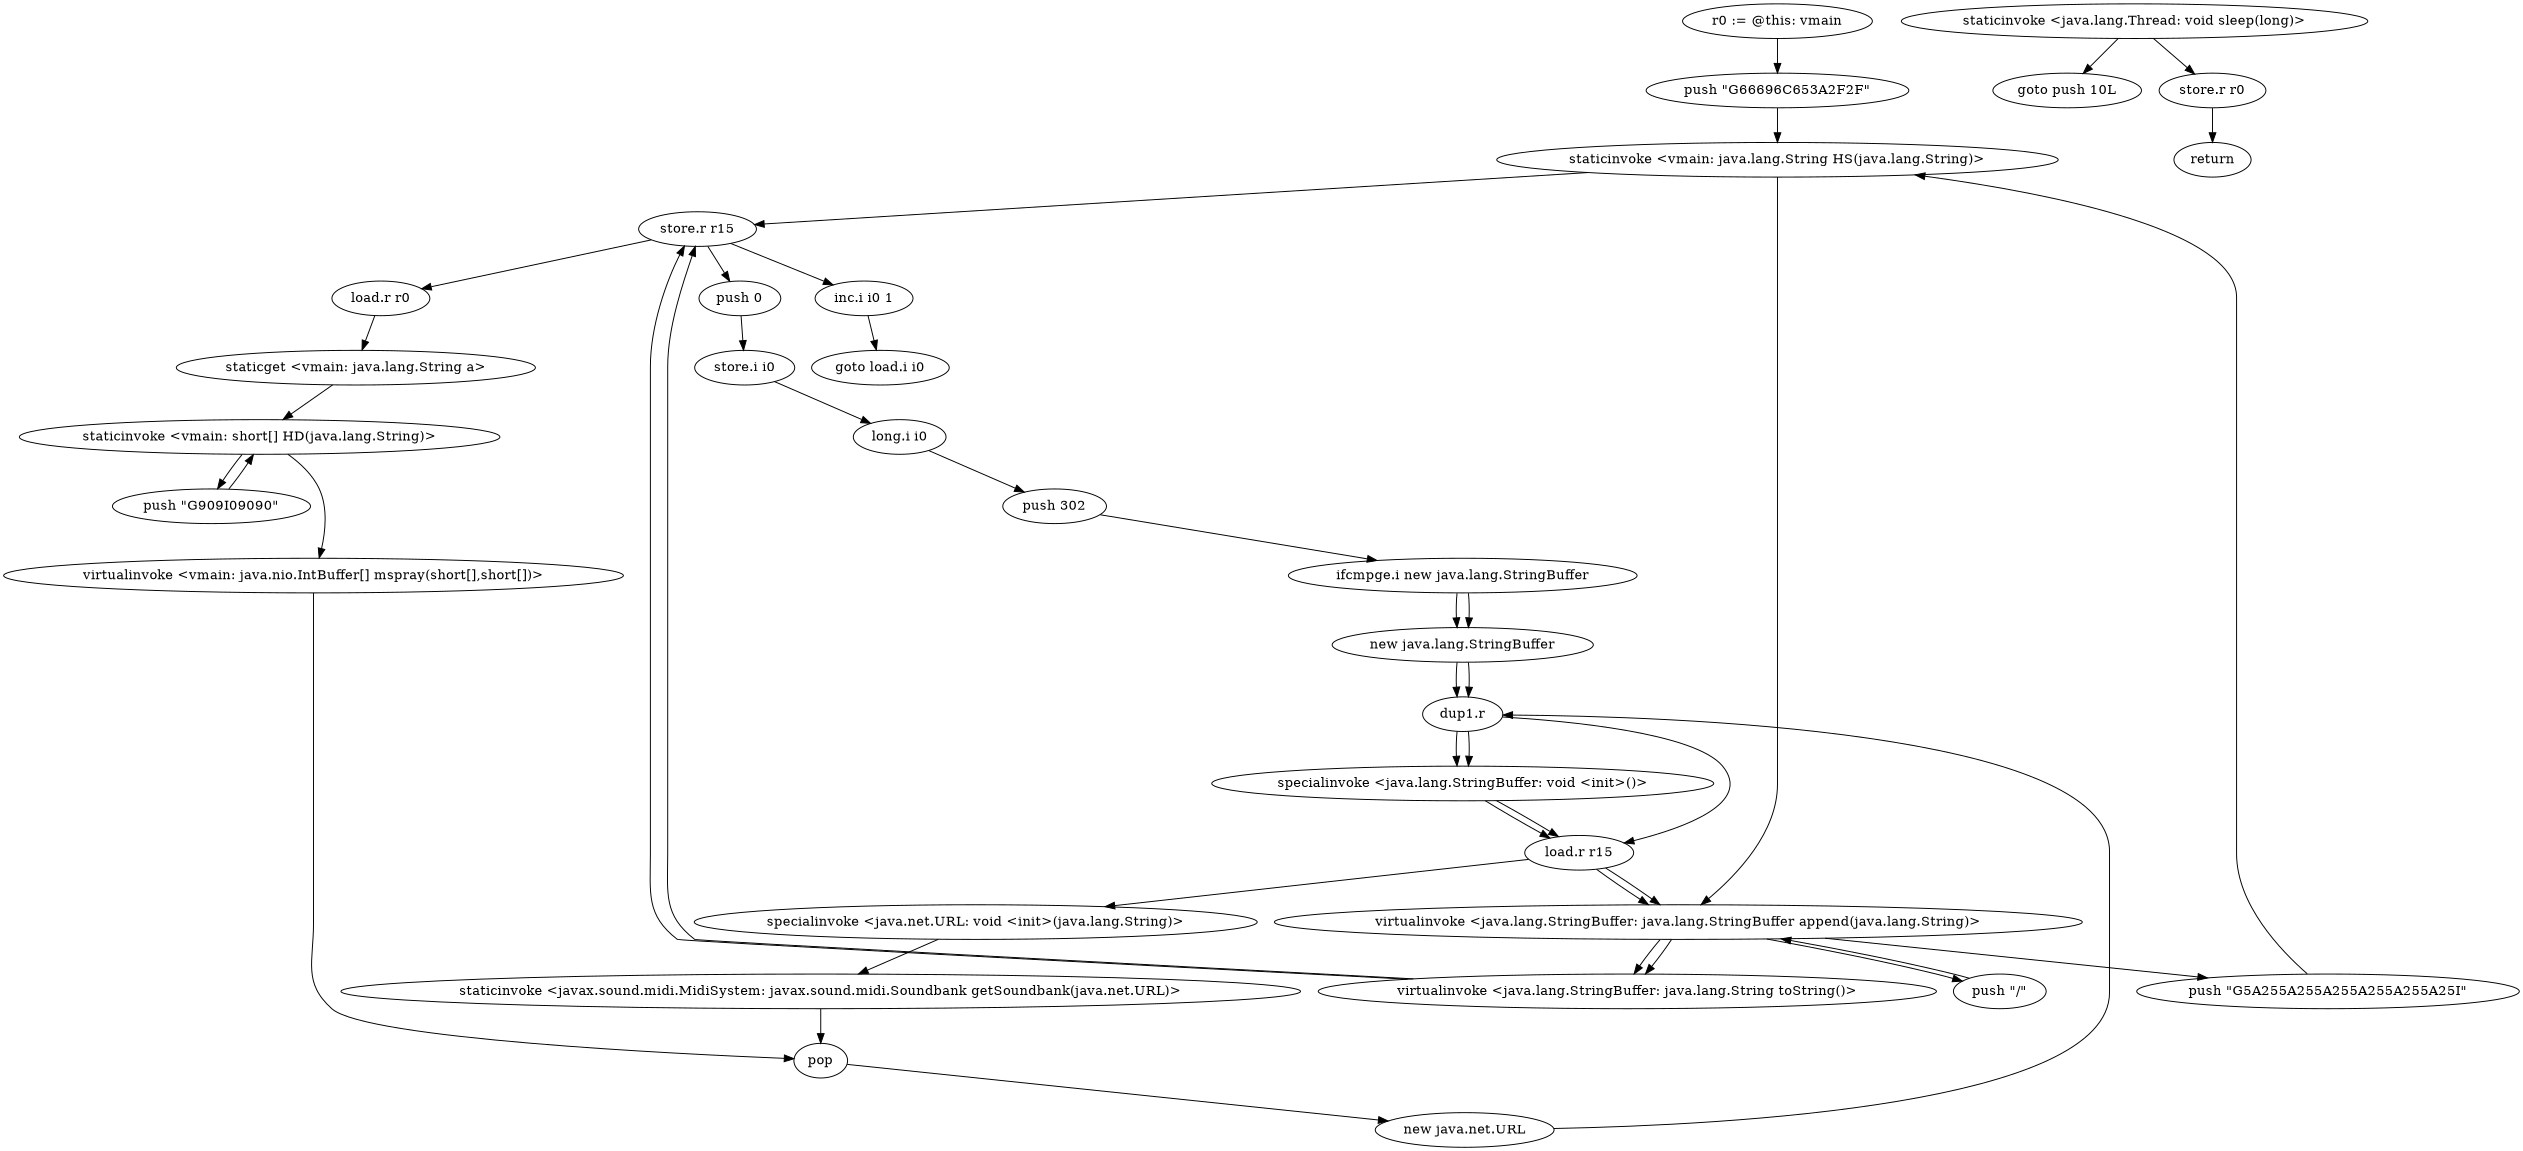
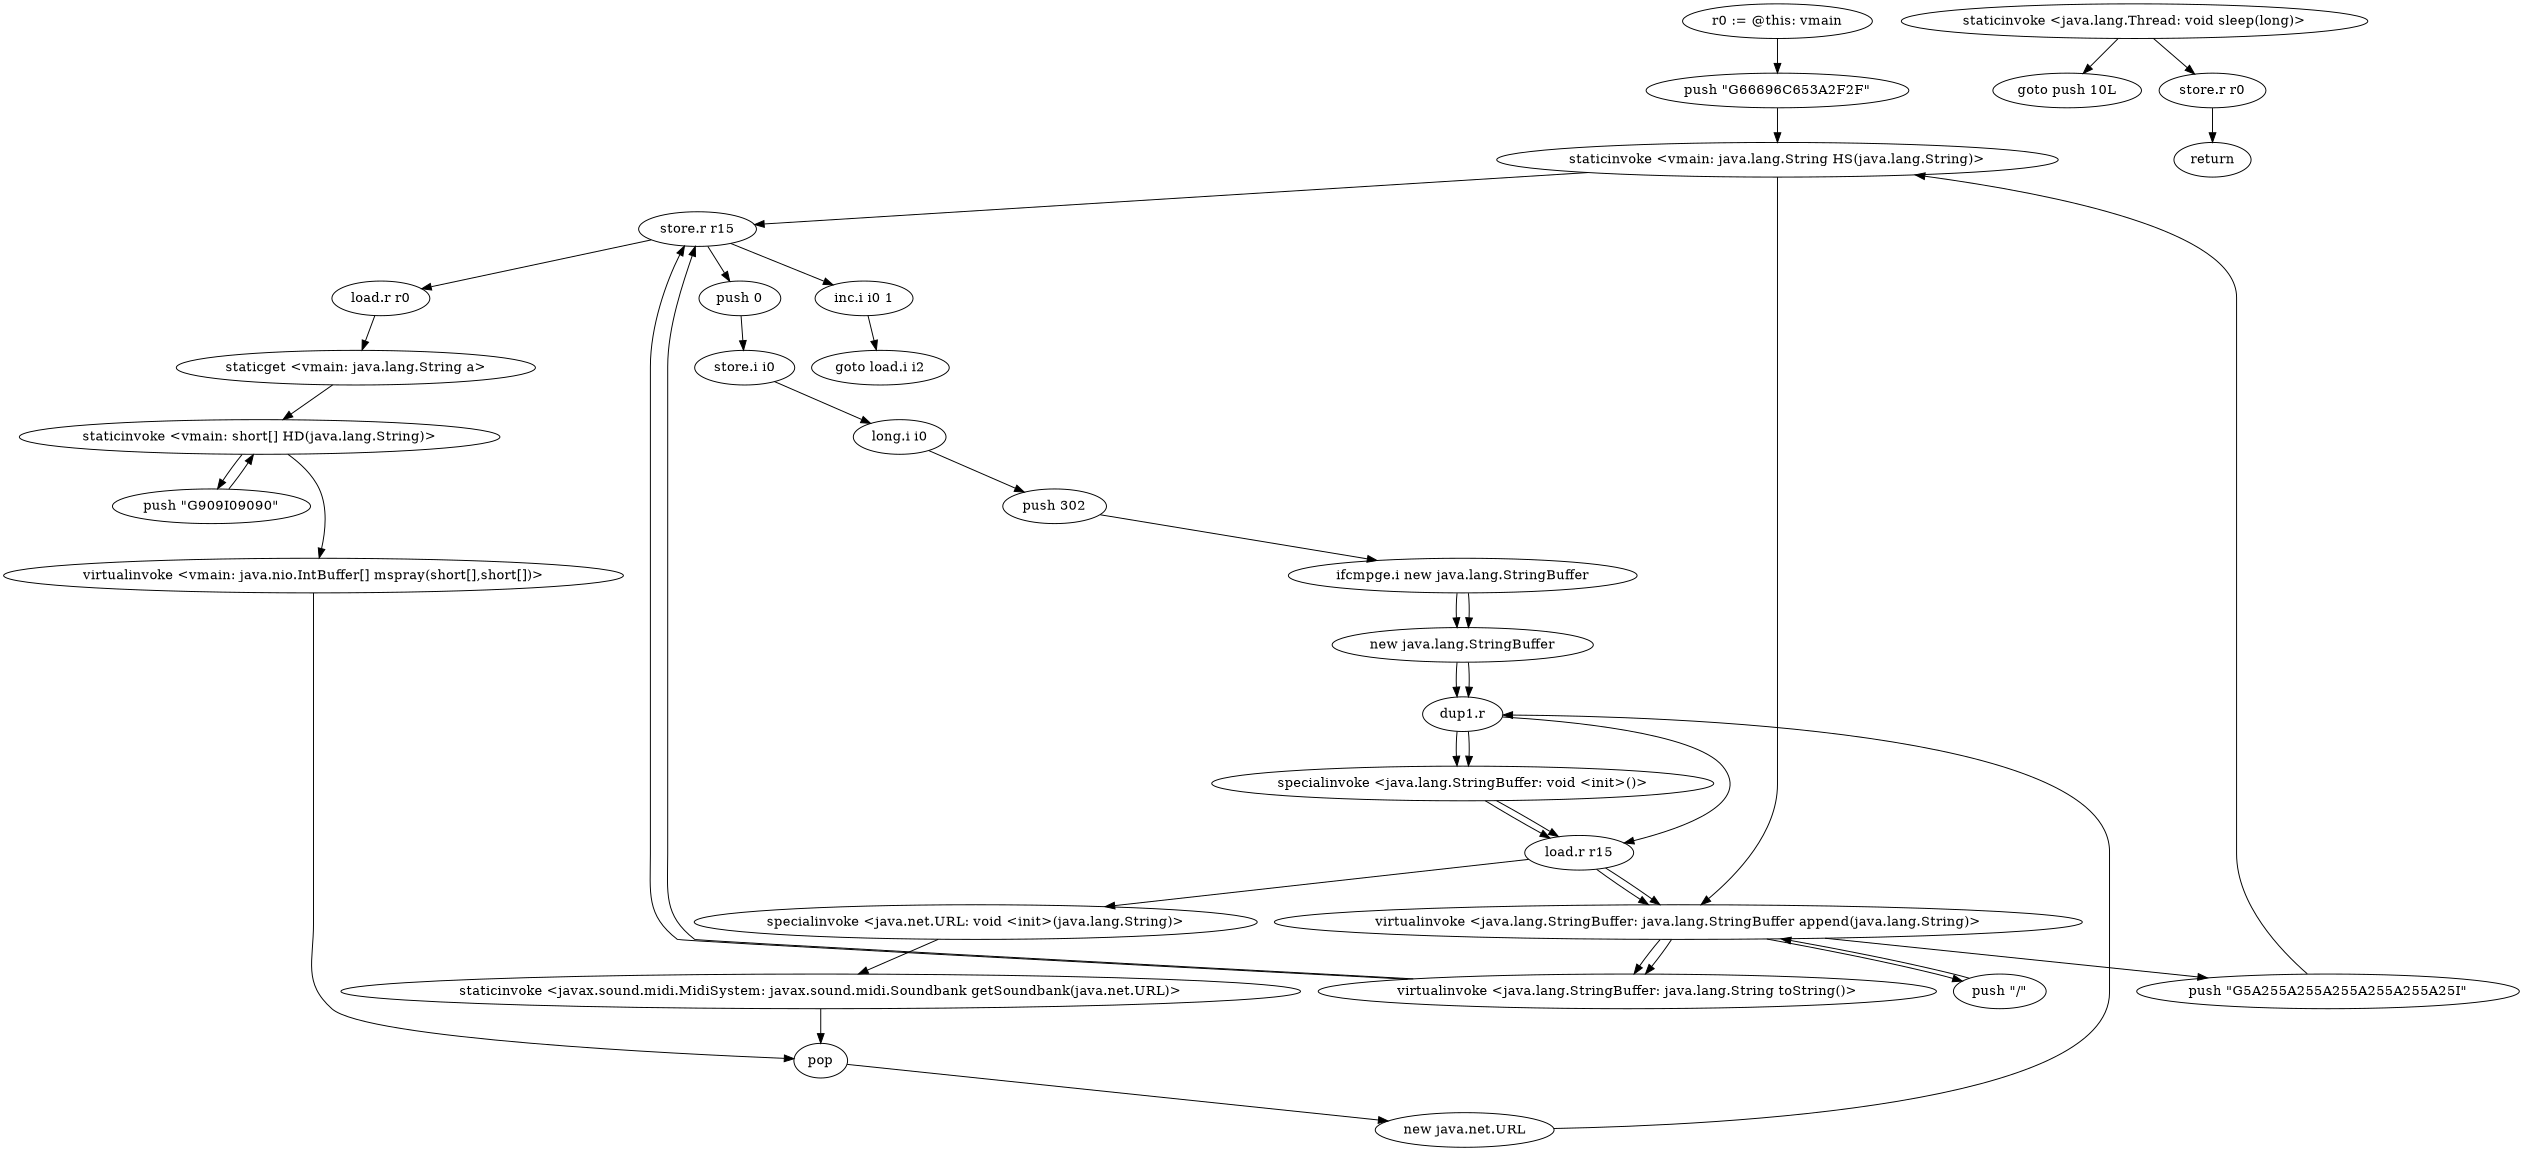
(880, 368) -> (880, 368)
